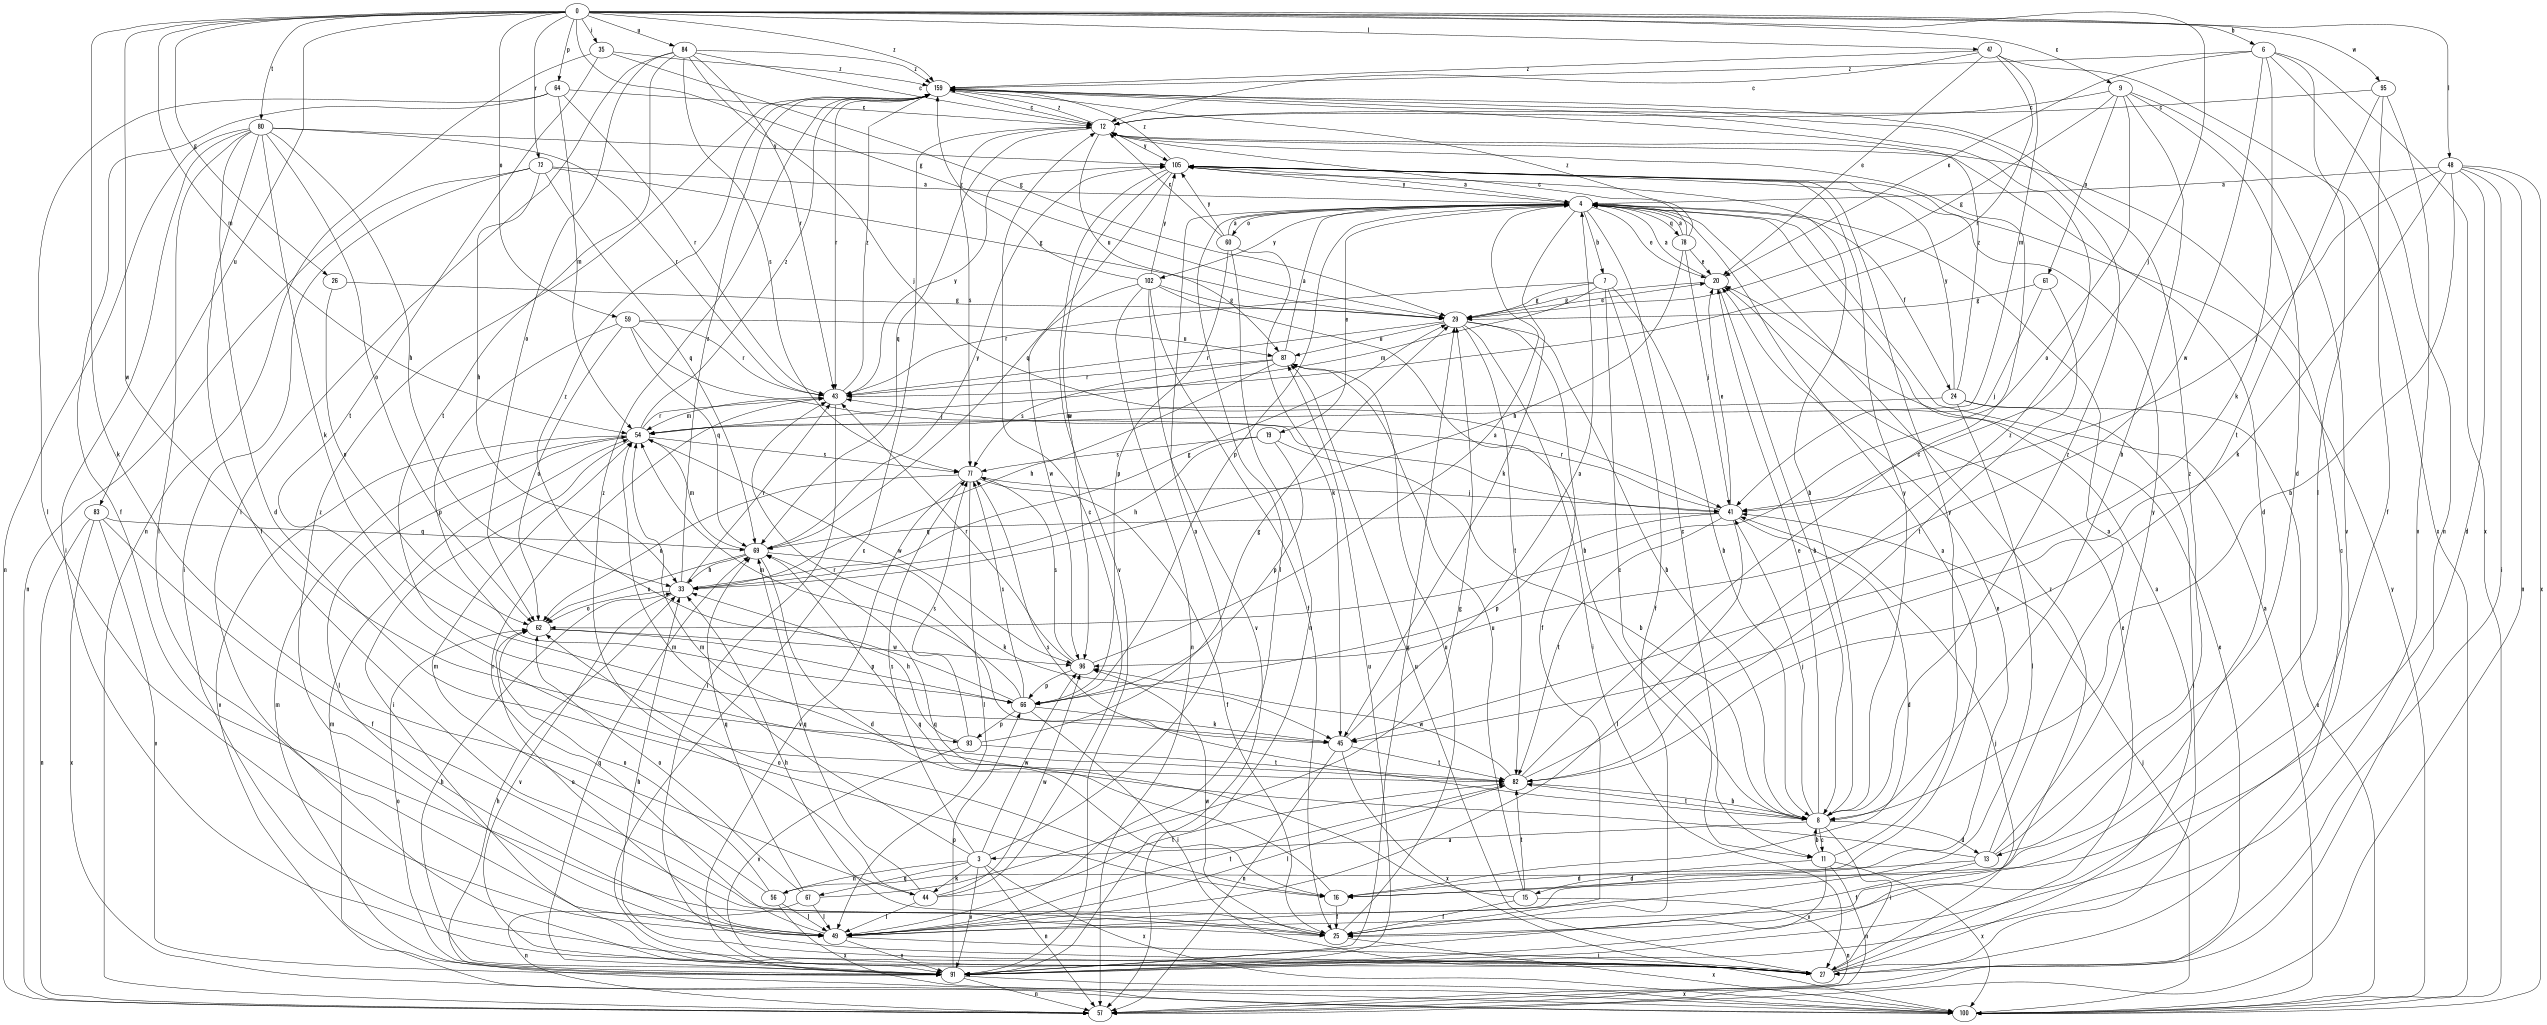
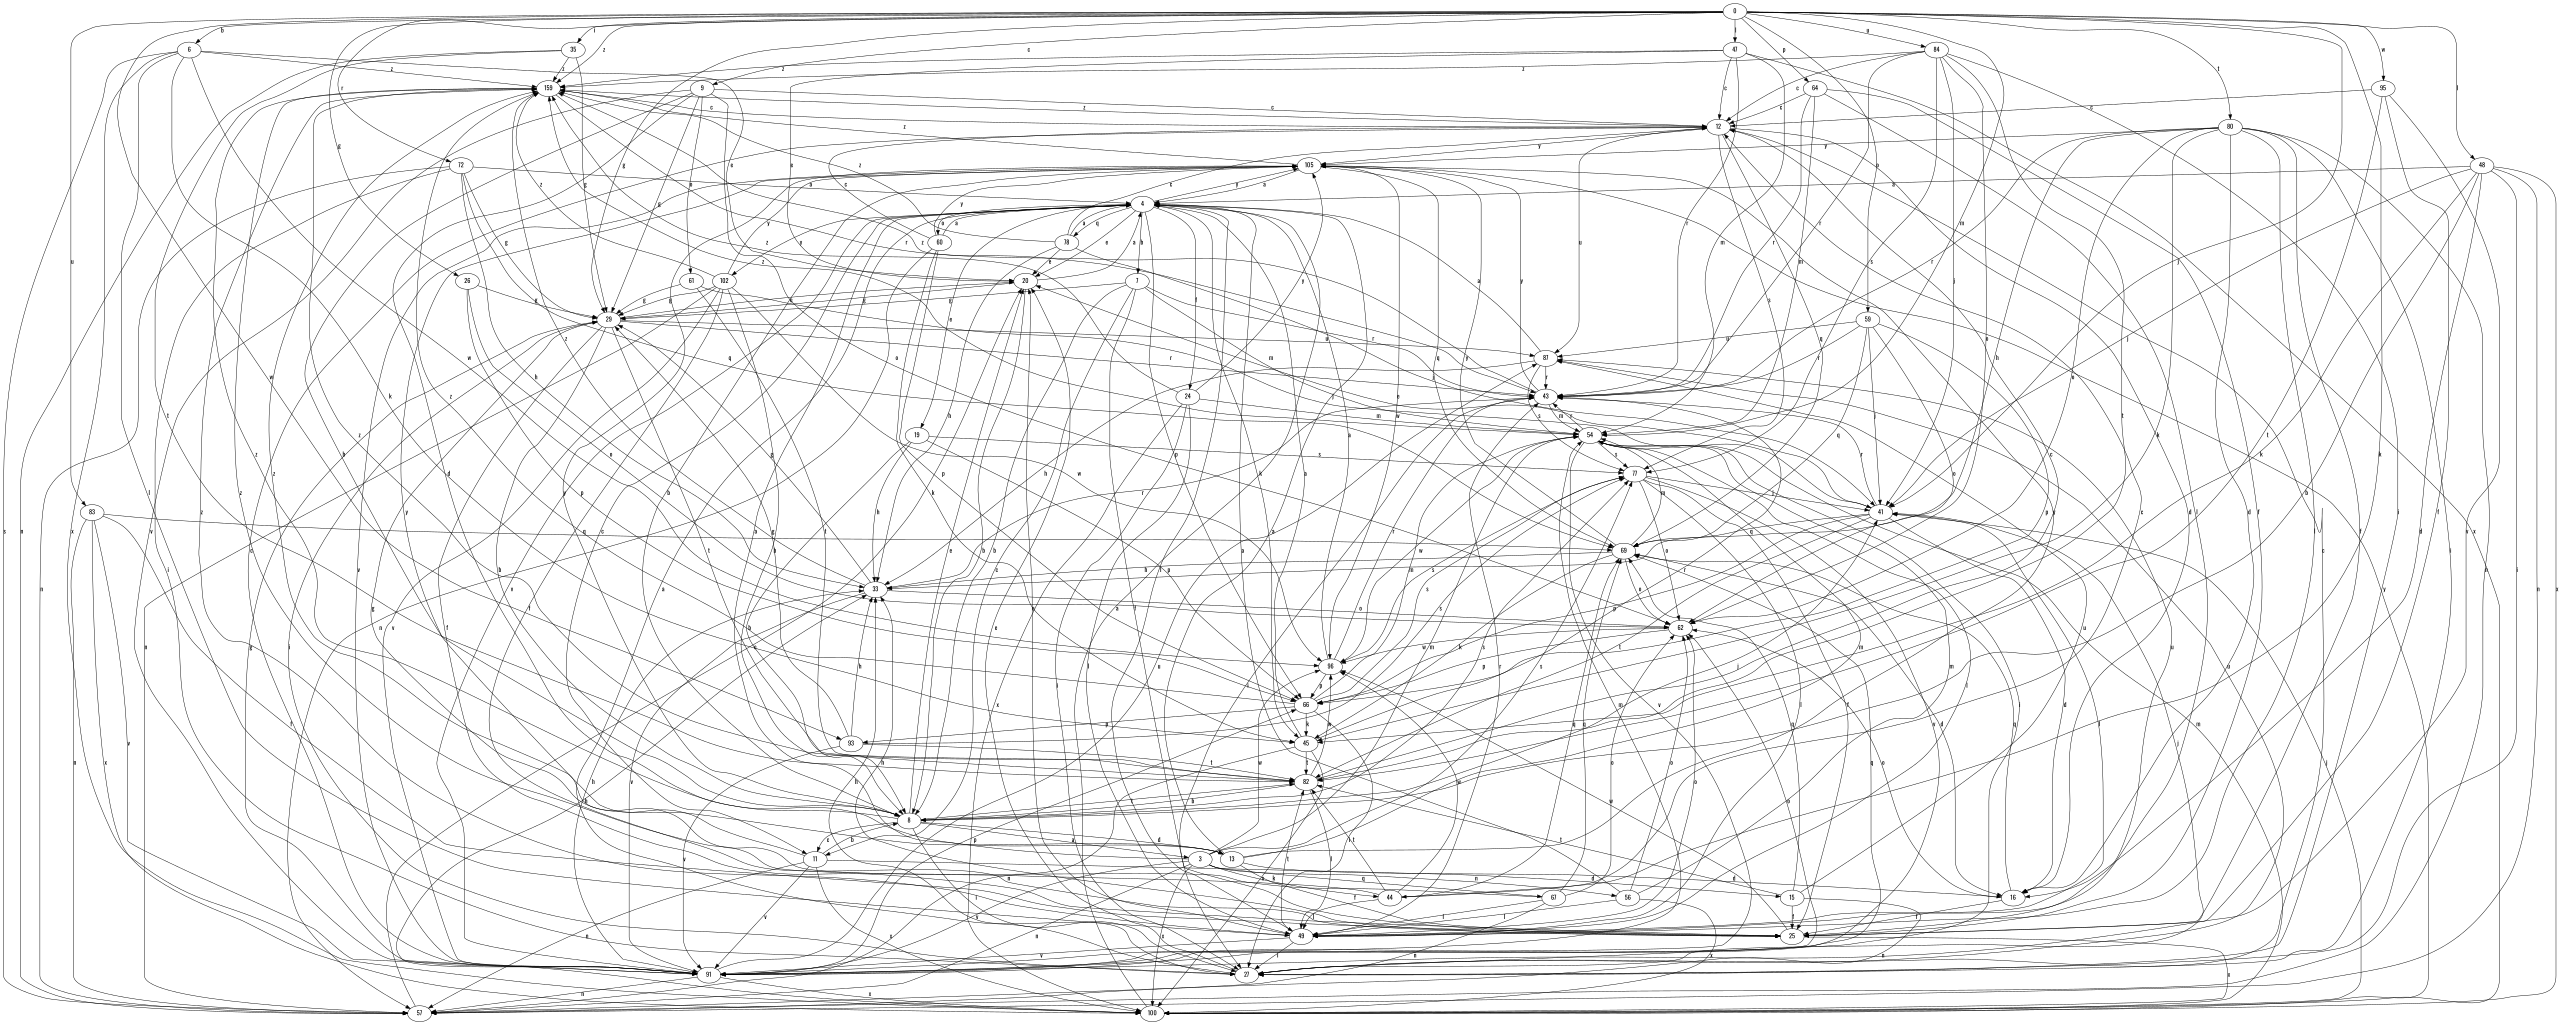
(2445, 532) -> (5, 532)
(2051, 590) -> (512, 590)
none -> (757, 597)
